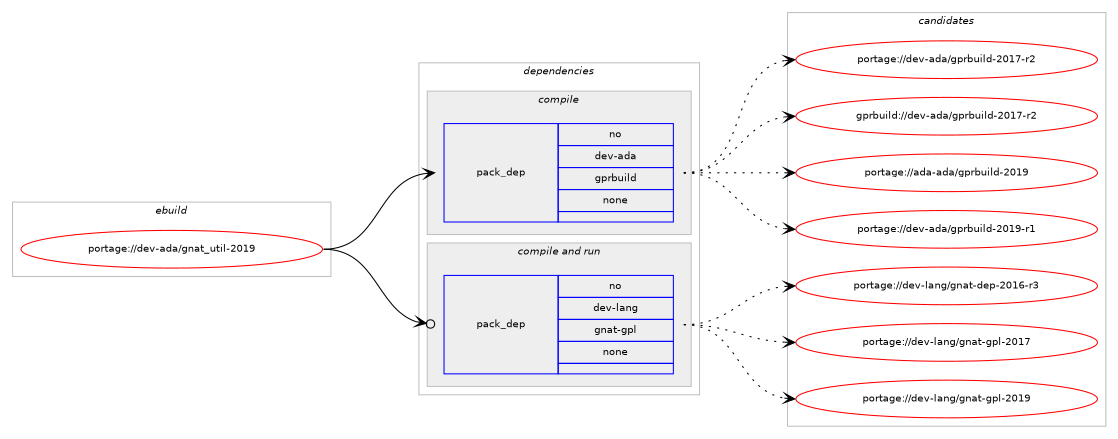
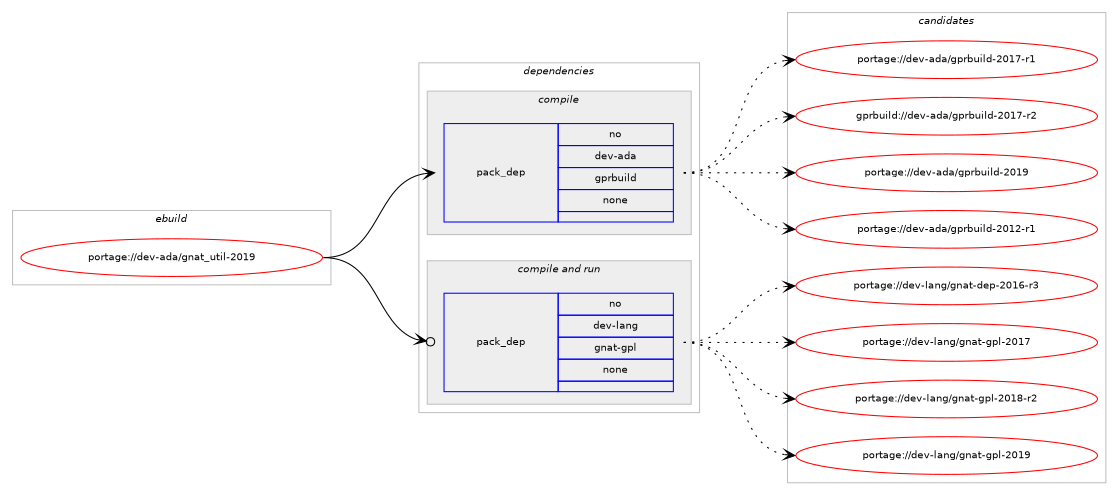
(947, 60) -> (947, 60)
(947, 173) -> (947, 173)
(947, 229) -> (947, 229)
none -> (947, 399)
